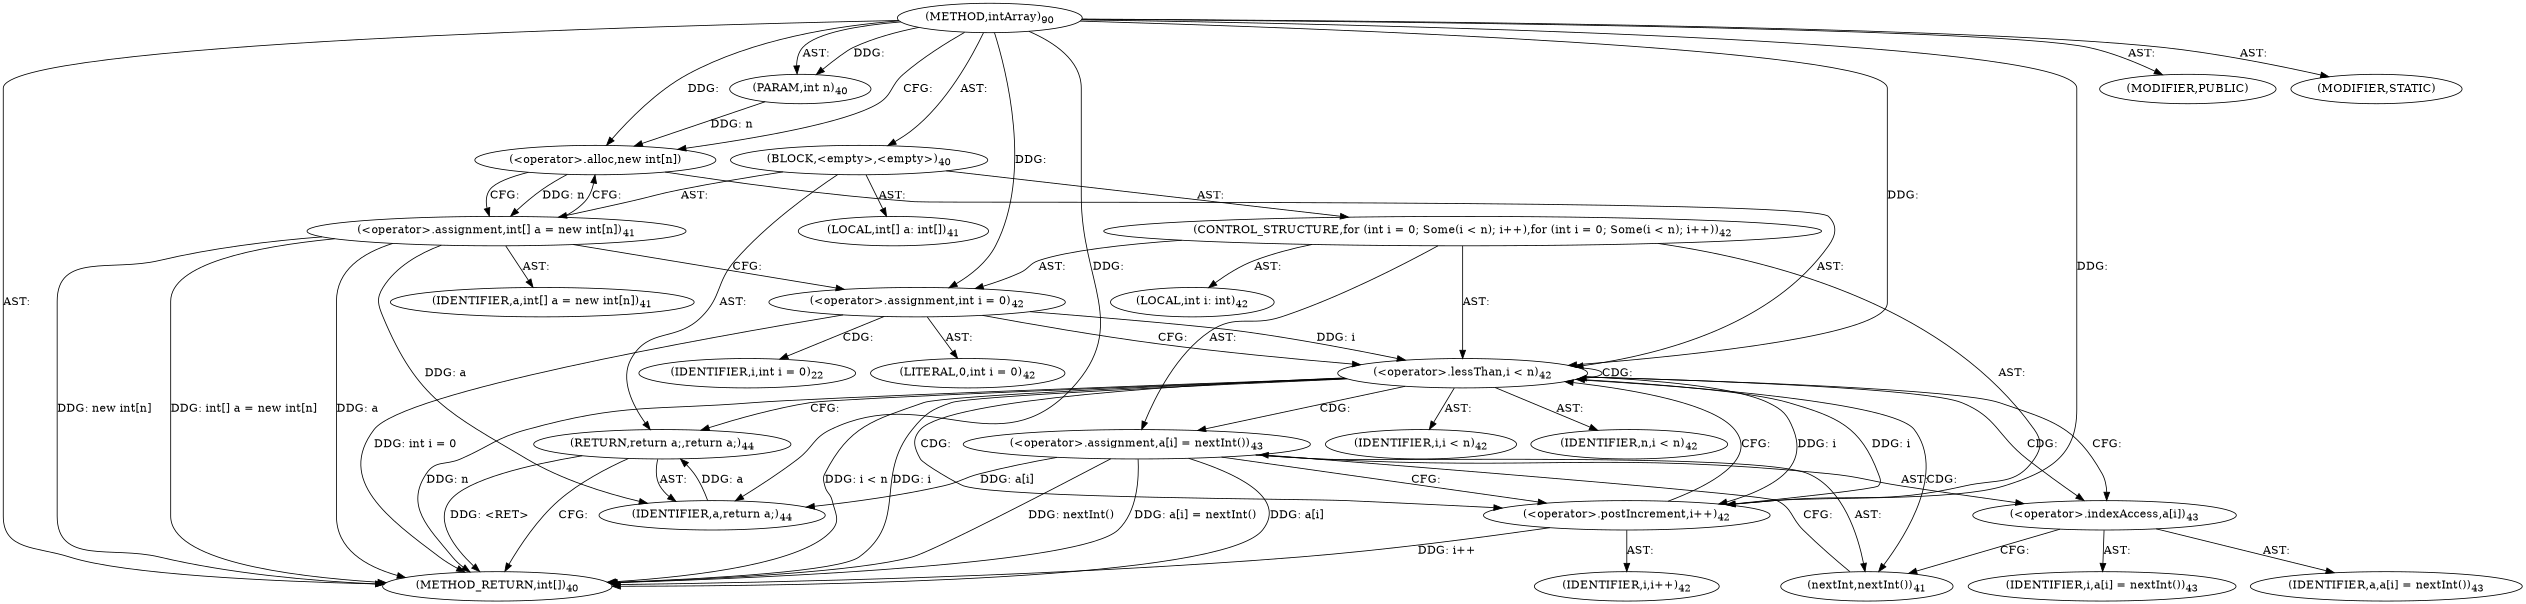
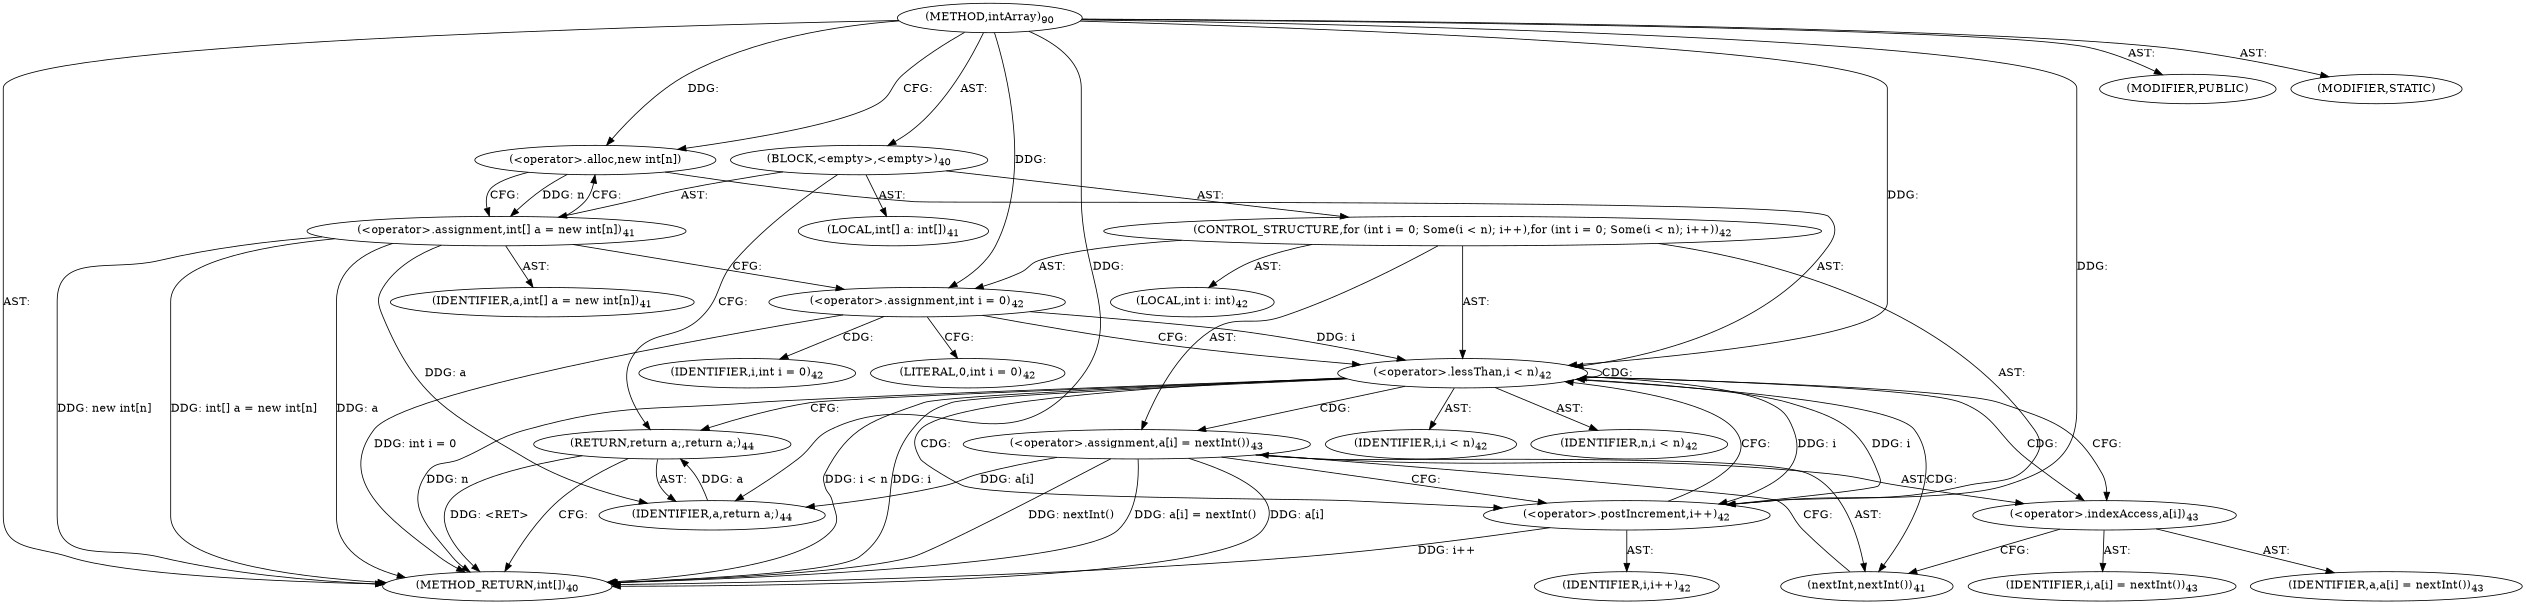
(800, 89) -> none
(735, 302) -> (735, 302)
(961, 338) -> (961, 338)
(817, 372) -> (817, 372)
